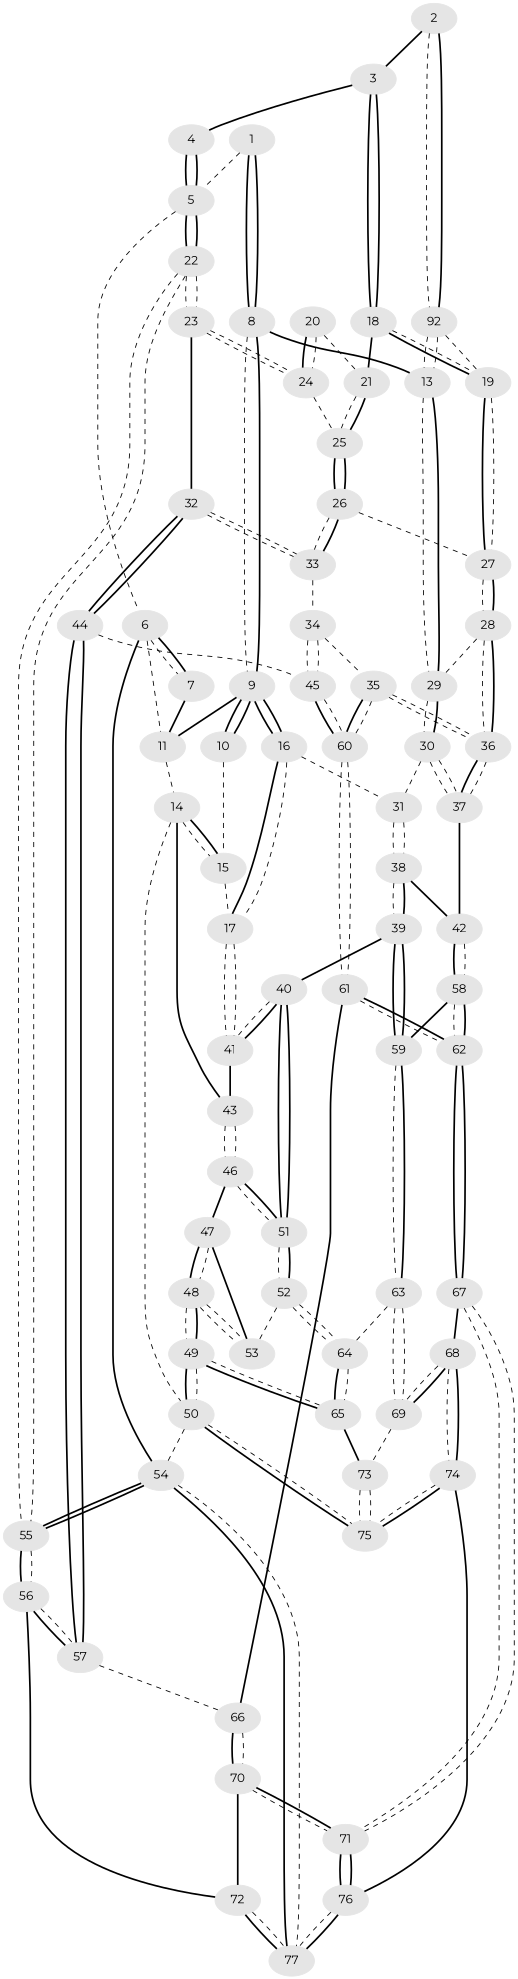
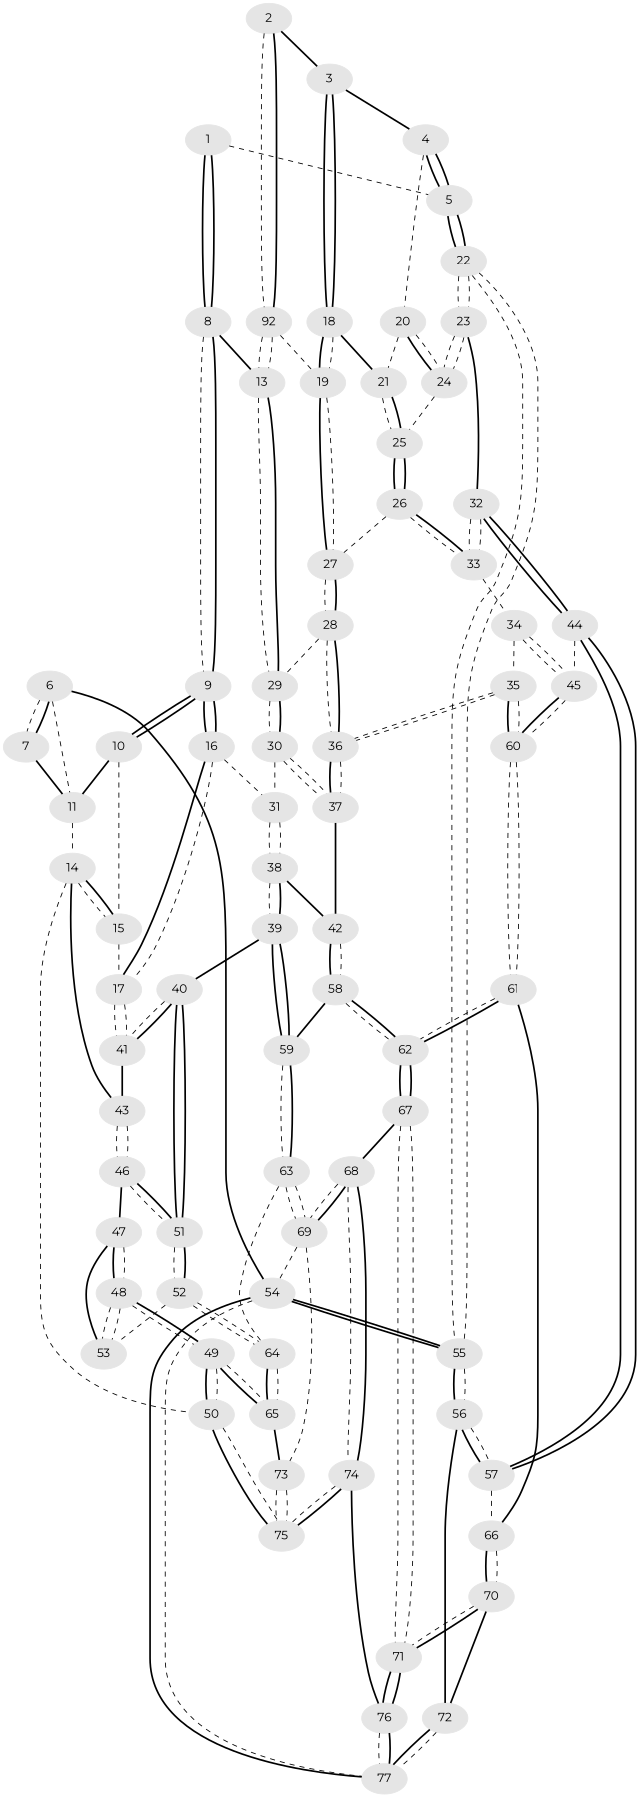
none -> (413, 231)
(98, 399) -> none
(207, 717) -> (96, 777)
(176, 1445) -> (288, 1263)
